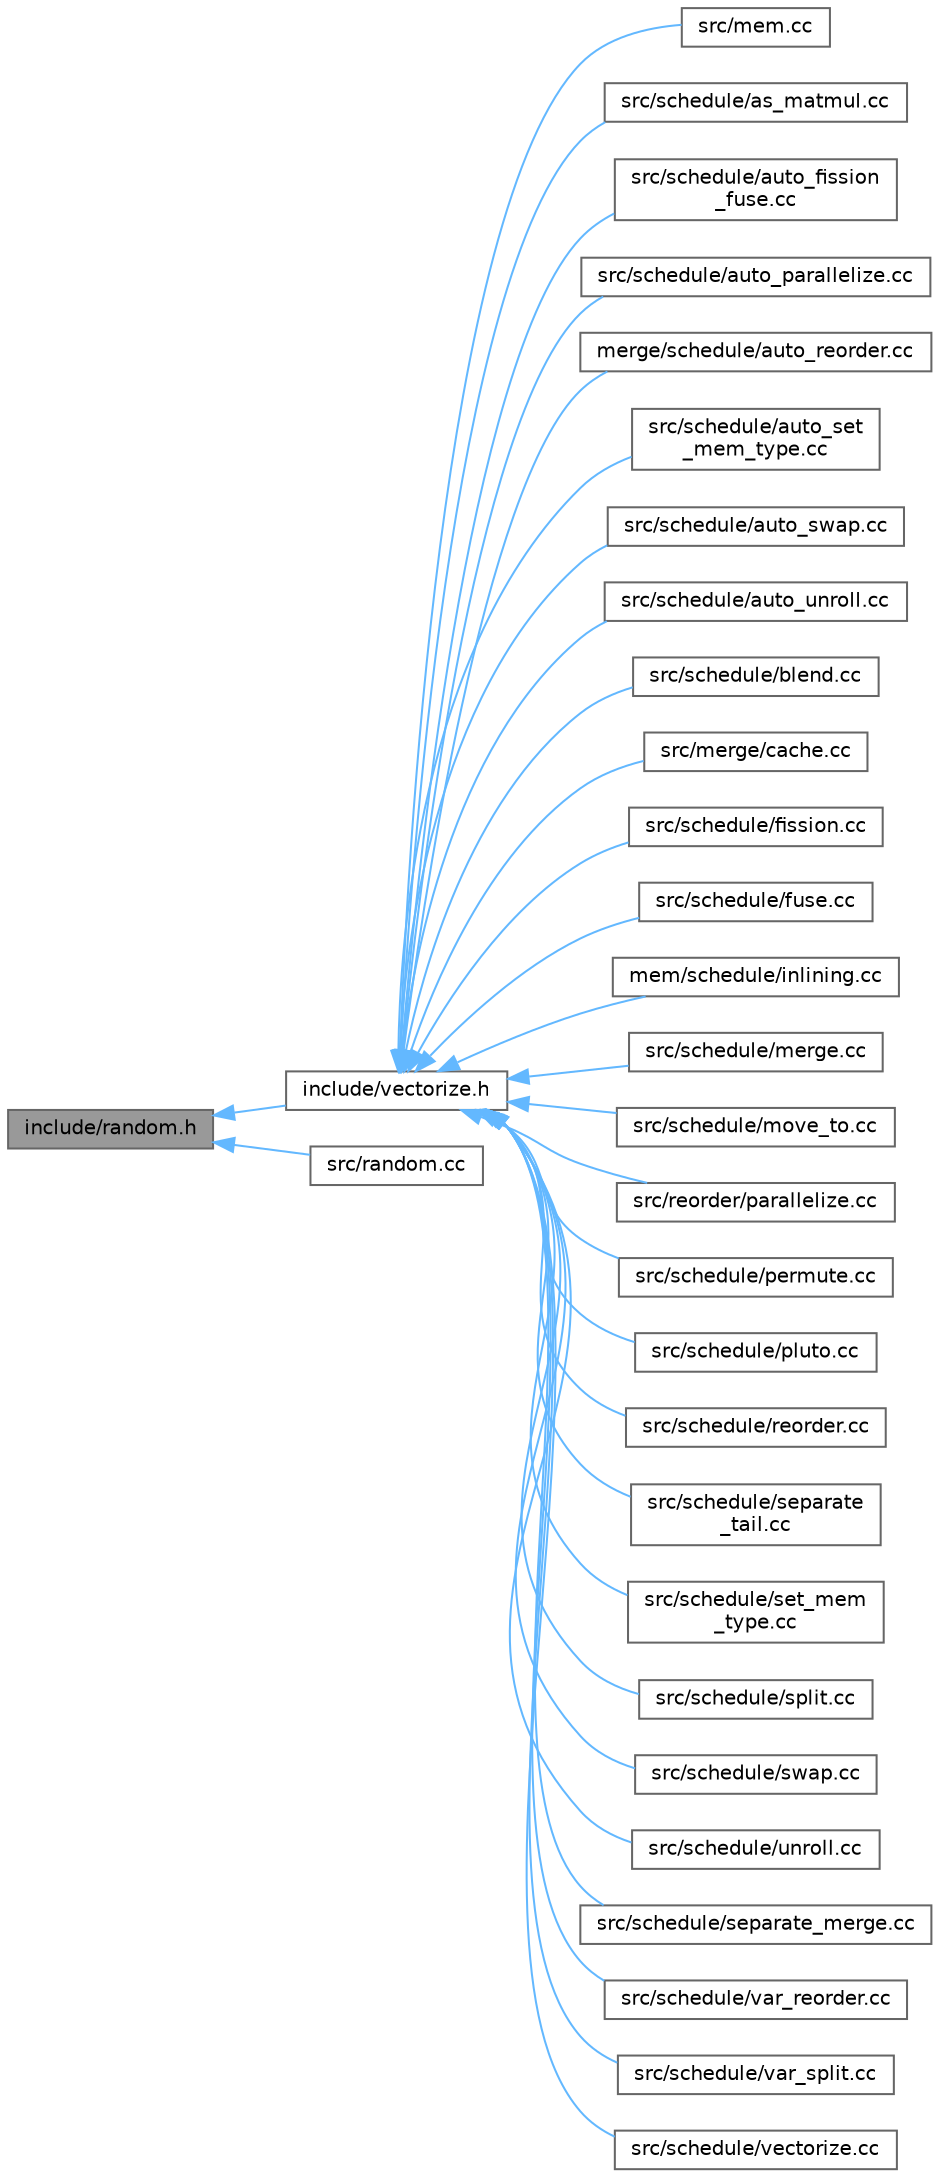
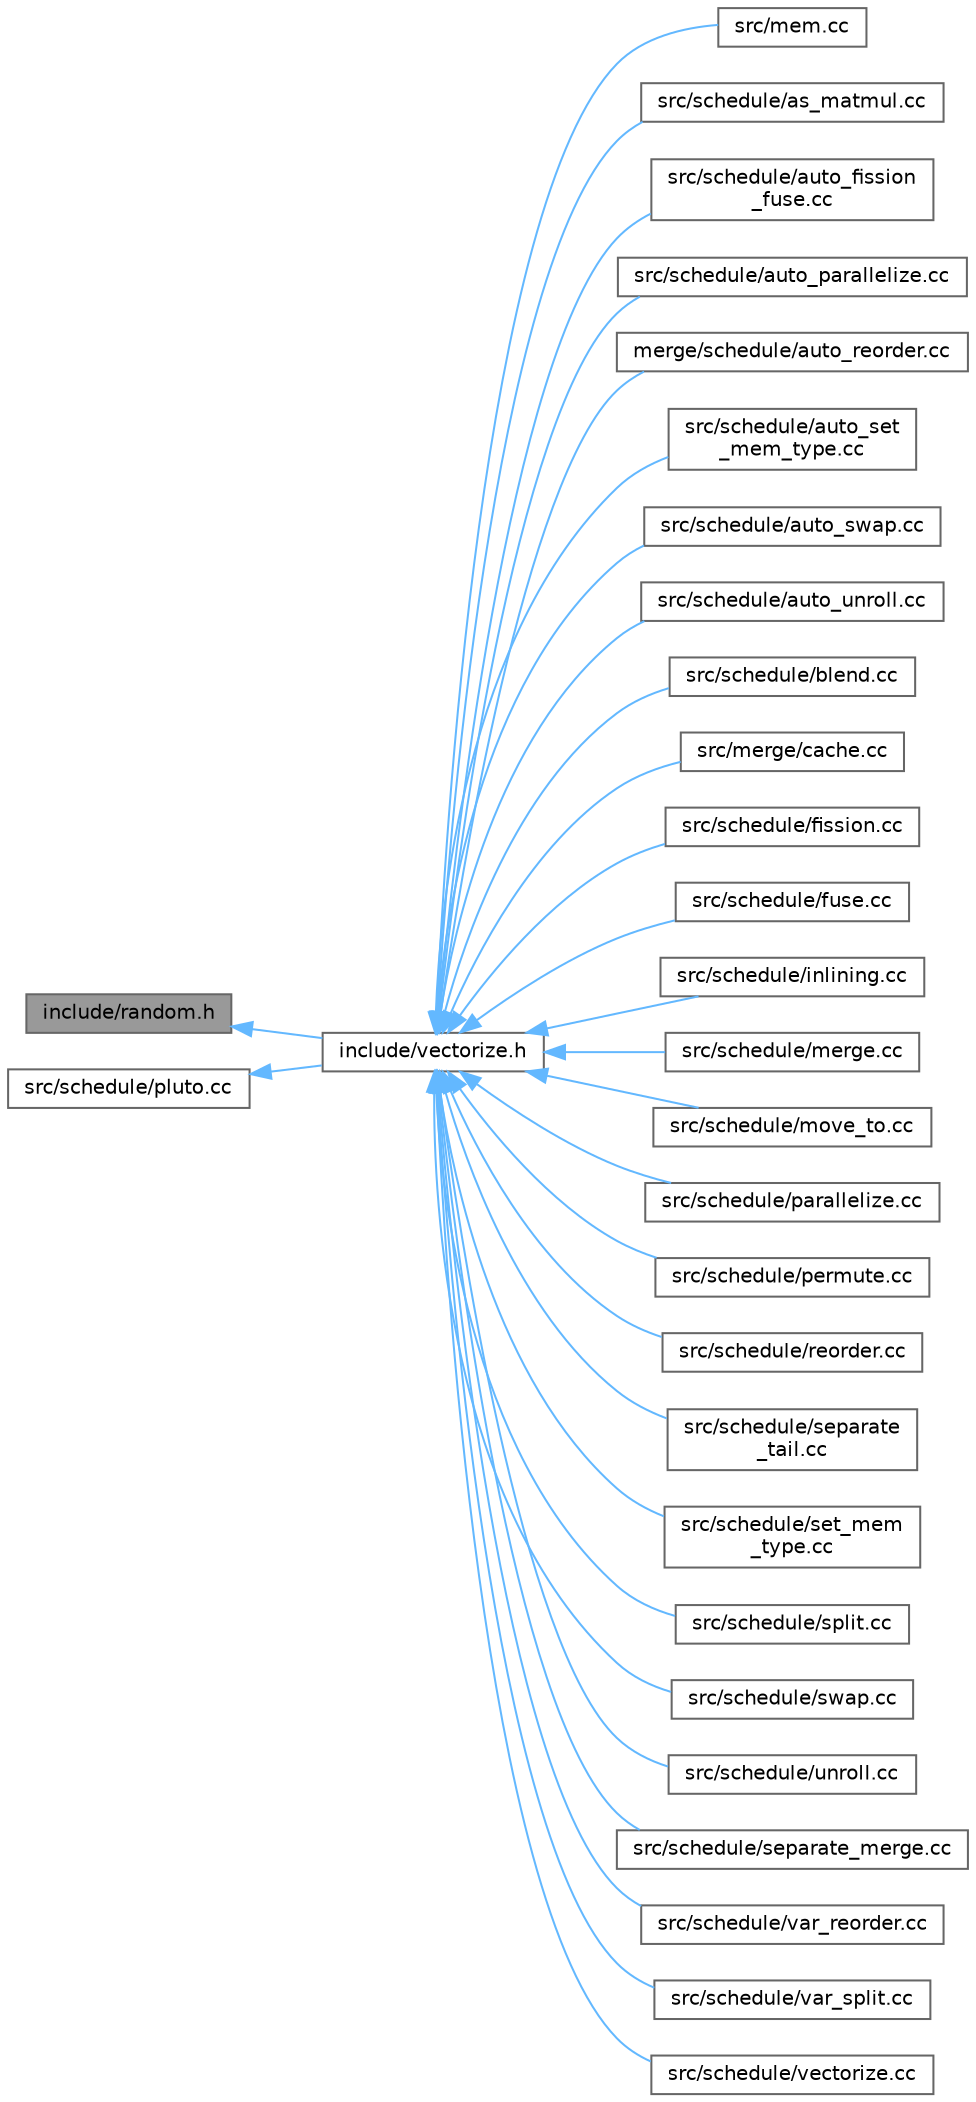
(756, 977) -> (792, 977)
(397, 1166) -> none
(756, 1202) -> (792, 1202)
(545, 1247) -> (296, 1069)
